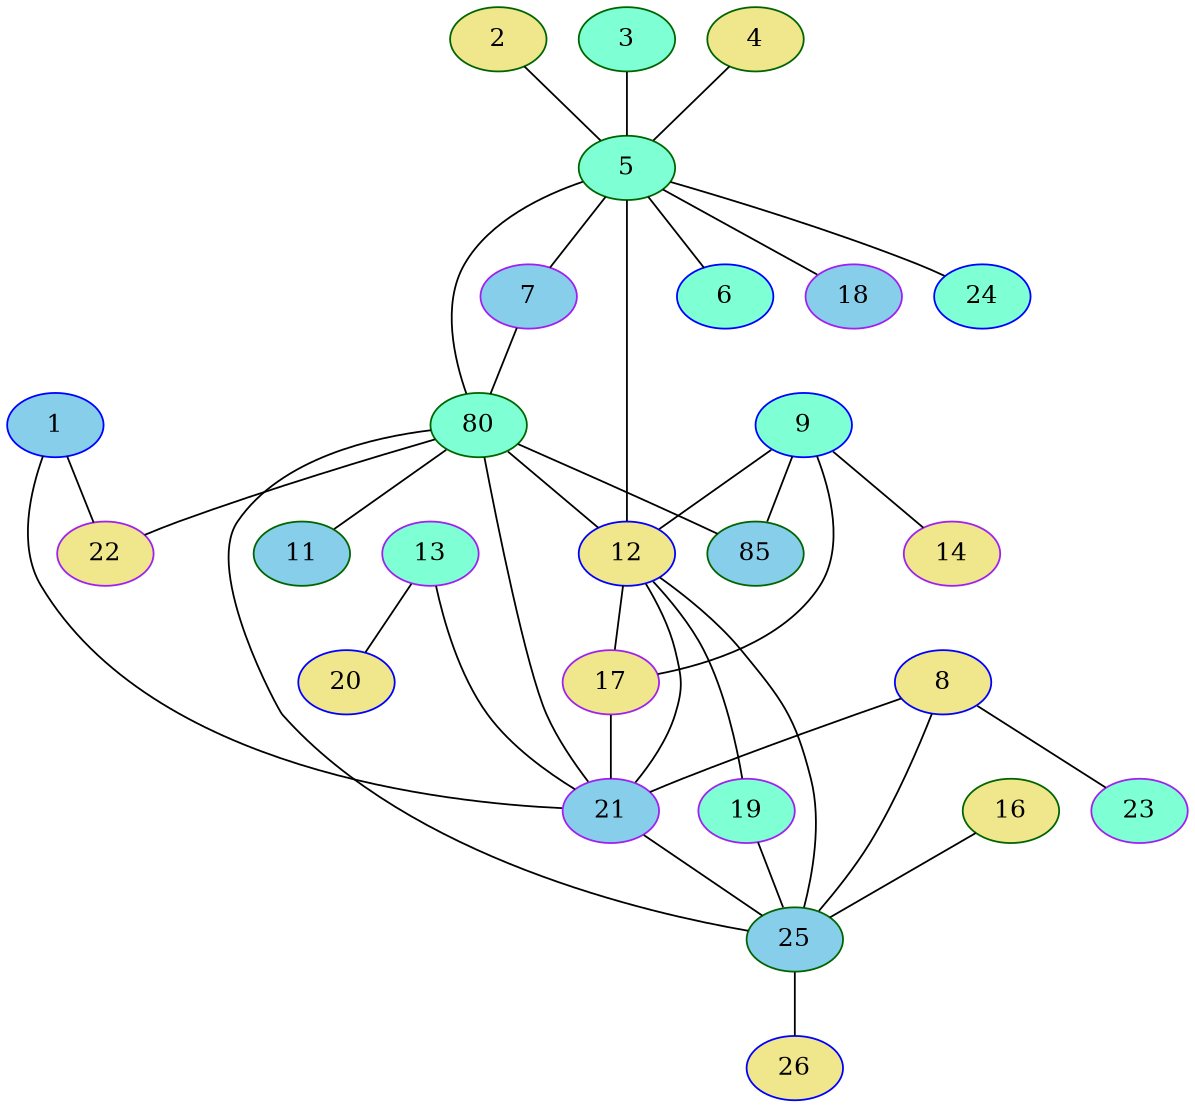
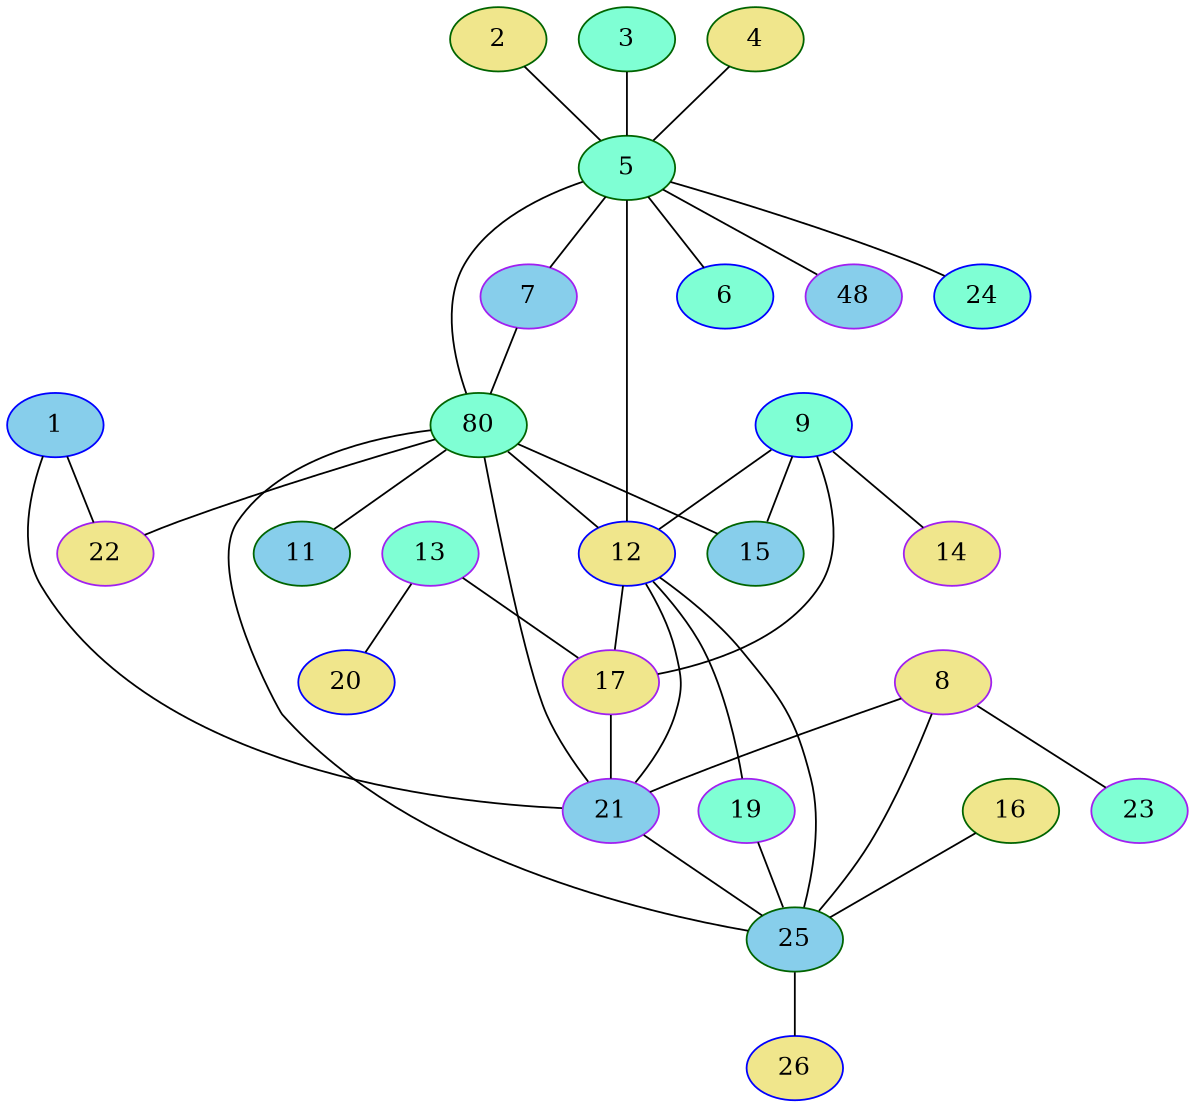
(854, 296) -> (854, 296)
(756, 554) -> (756, 554)
(943, 682) -> (943, 682)
(481, 705) -> (532, 626)
